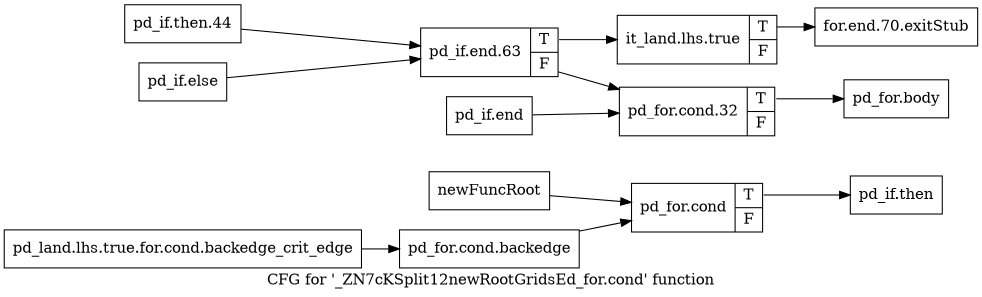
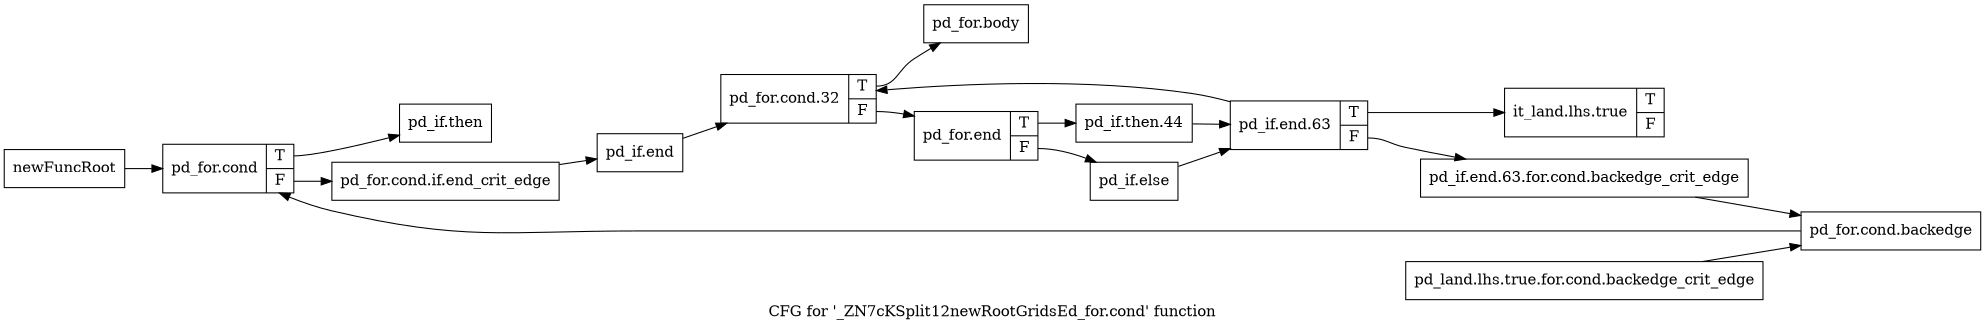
(896, 27) -> none
none -> (976, 136)
none -> (1584, 178)
none -> (446, 181)
